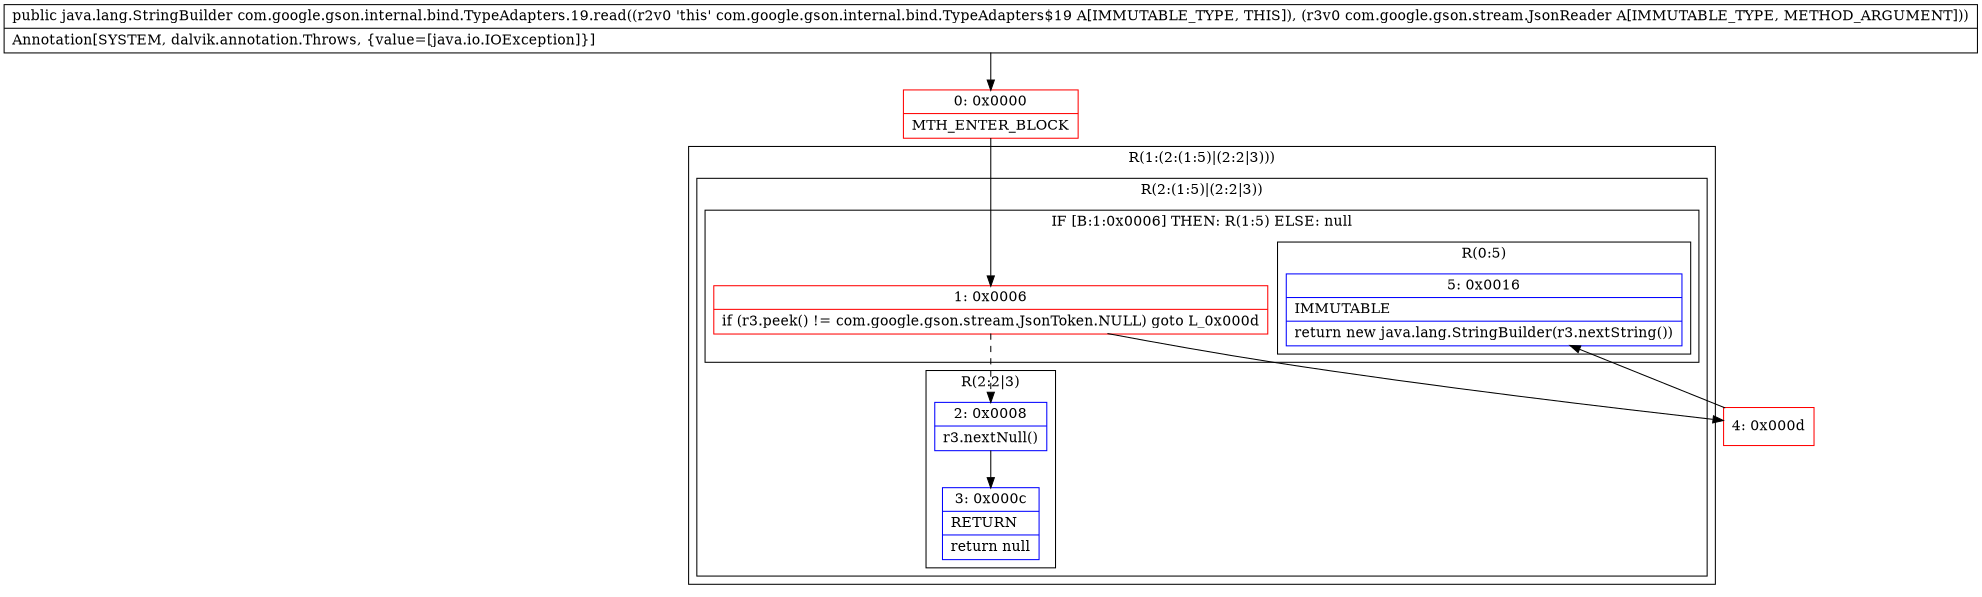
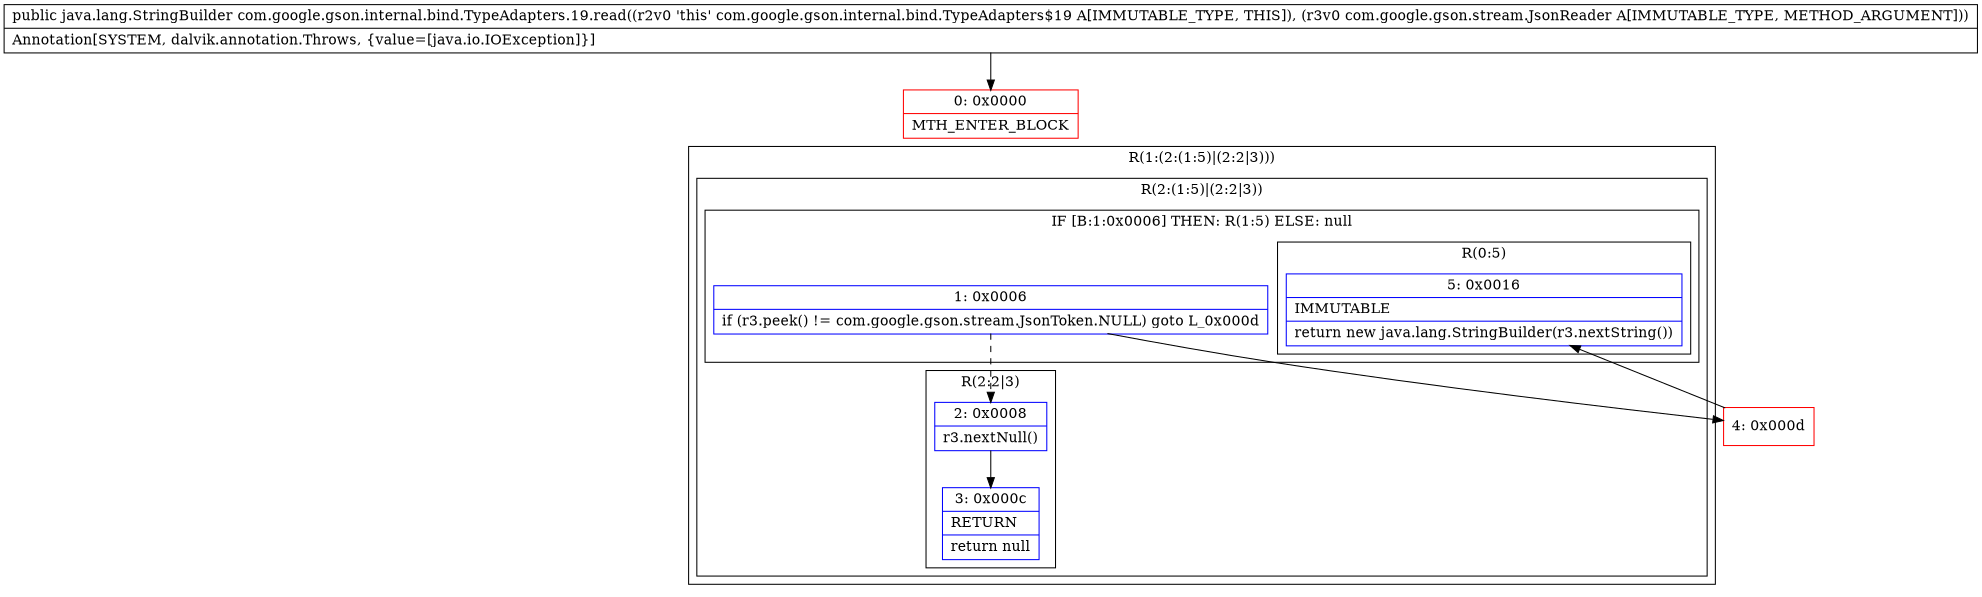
(991, 204) -> none
(991, 310) -> (991, 310)
